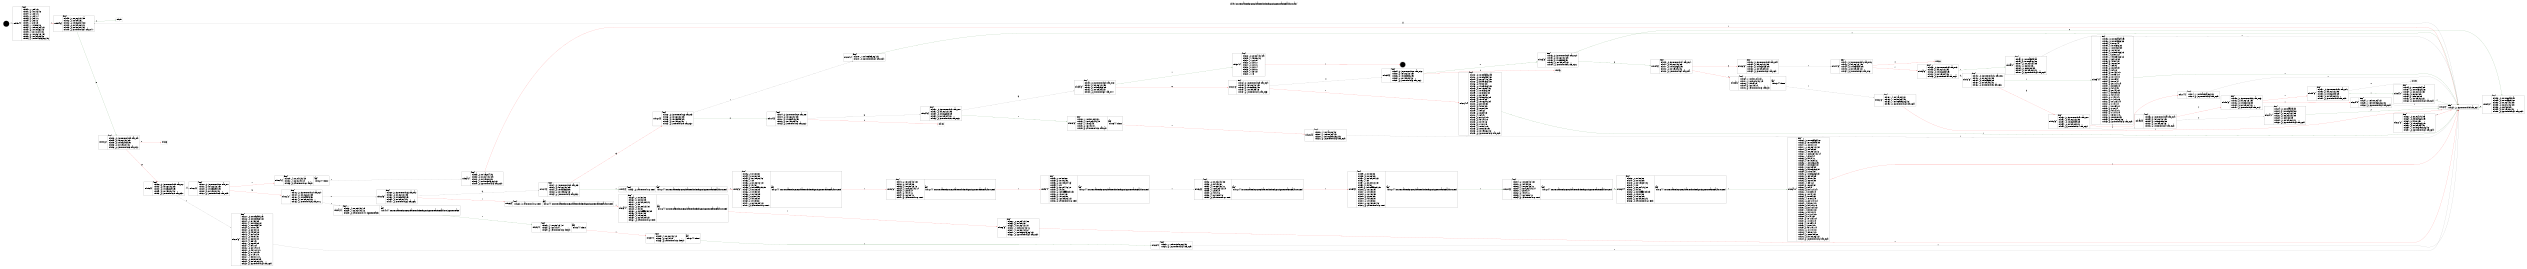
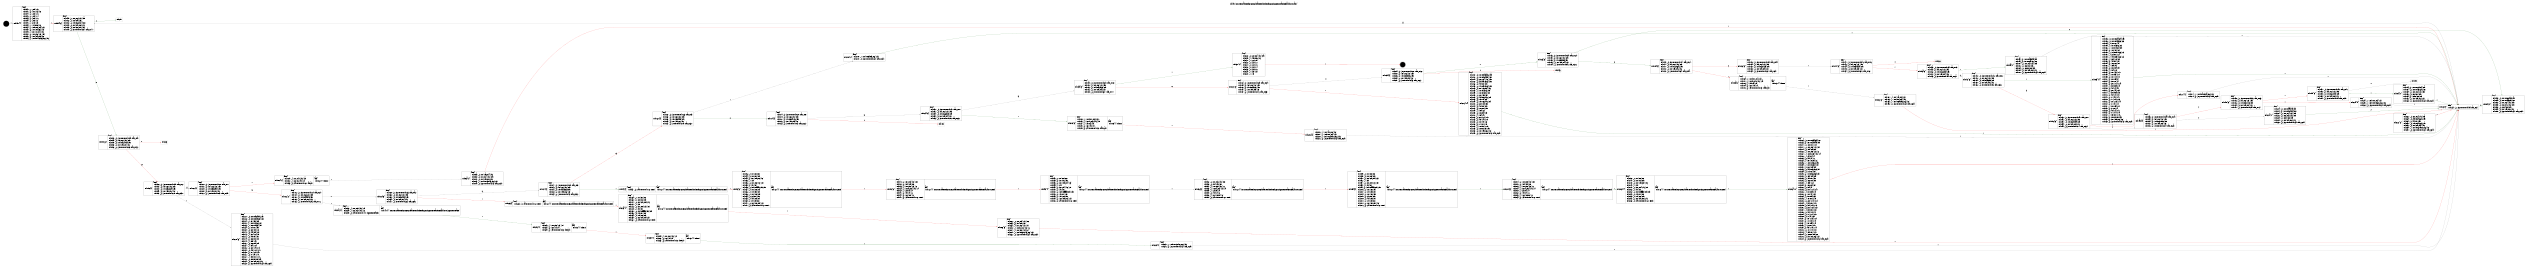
(2481, 107) -> (2480, 106)
